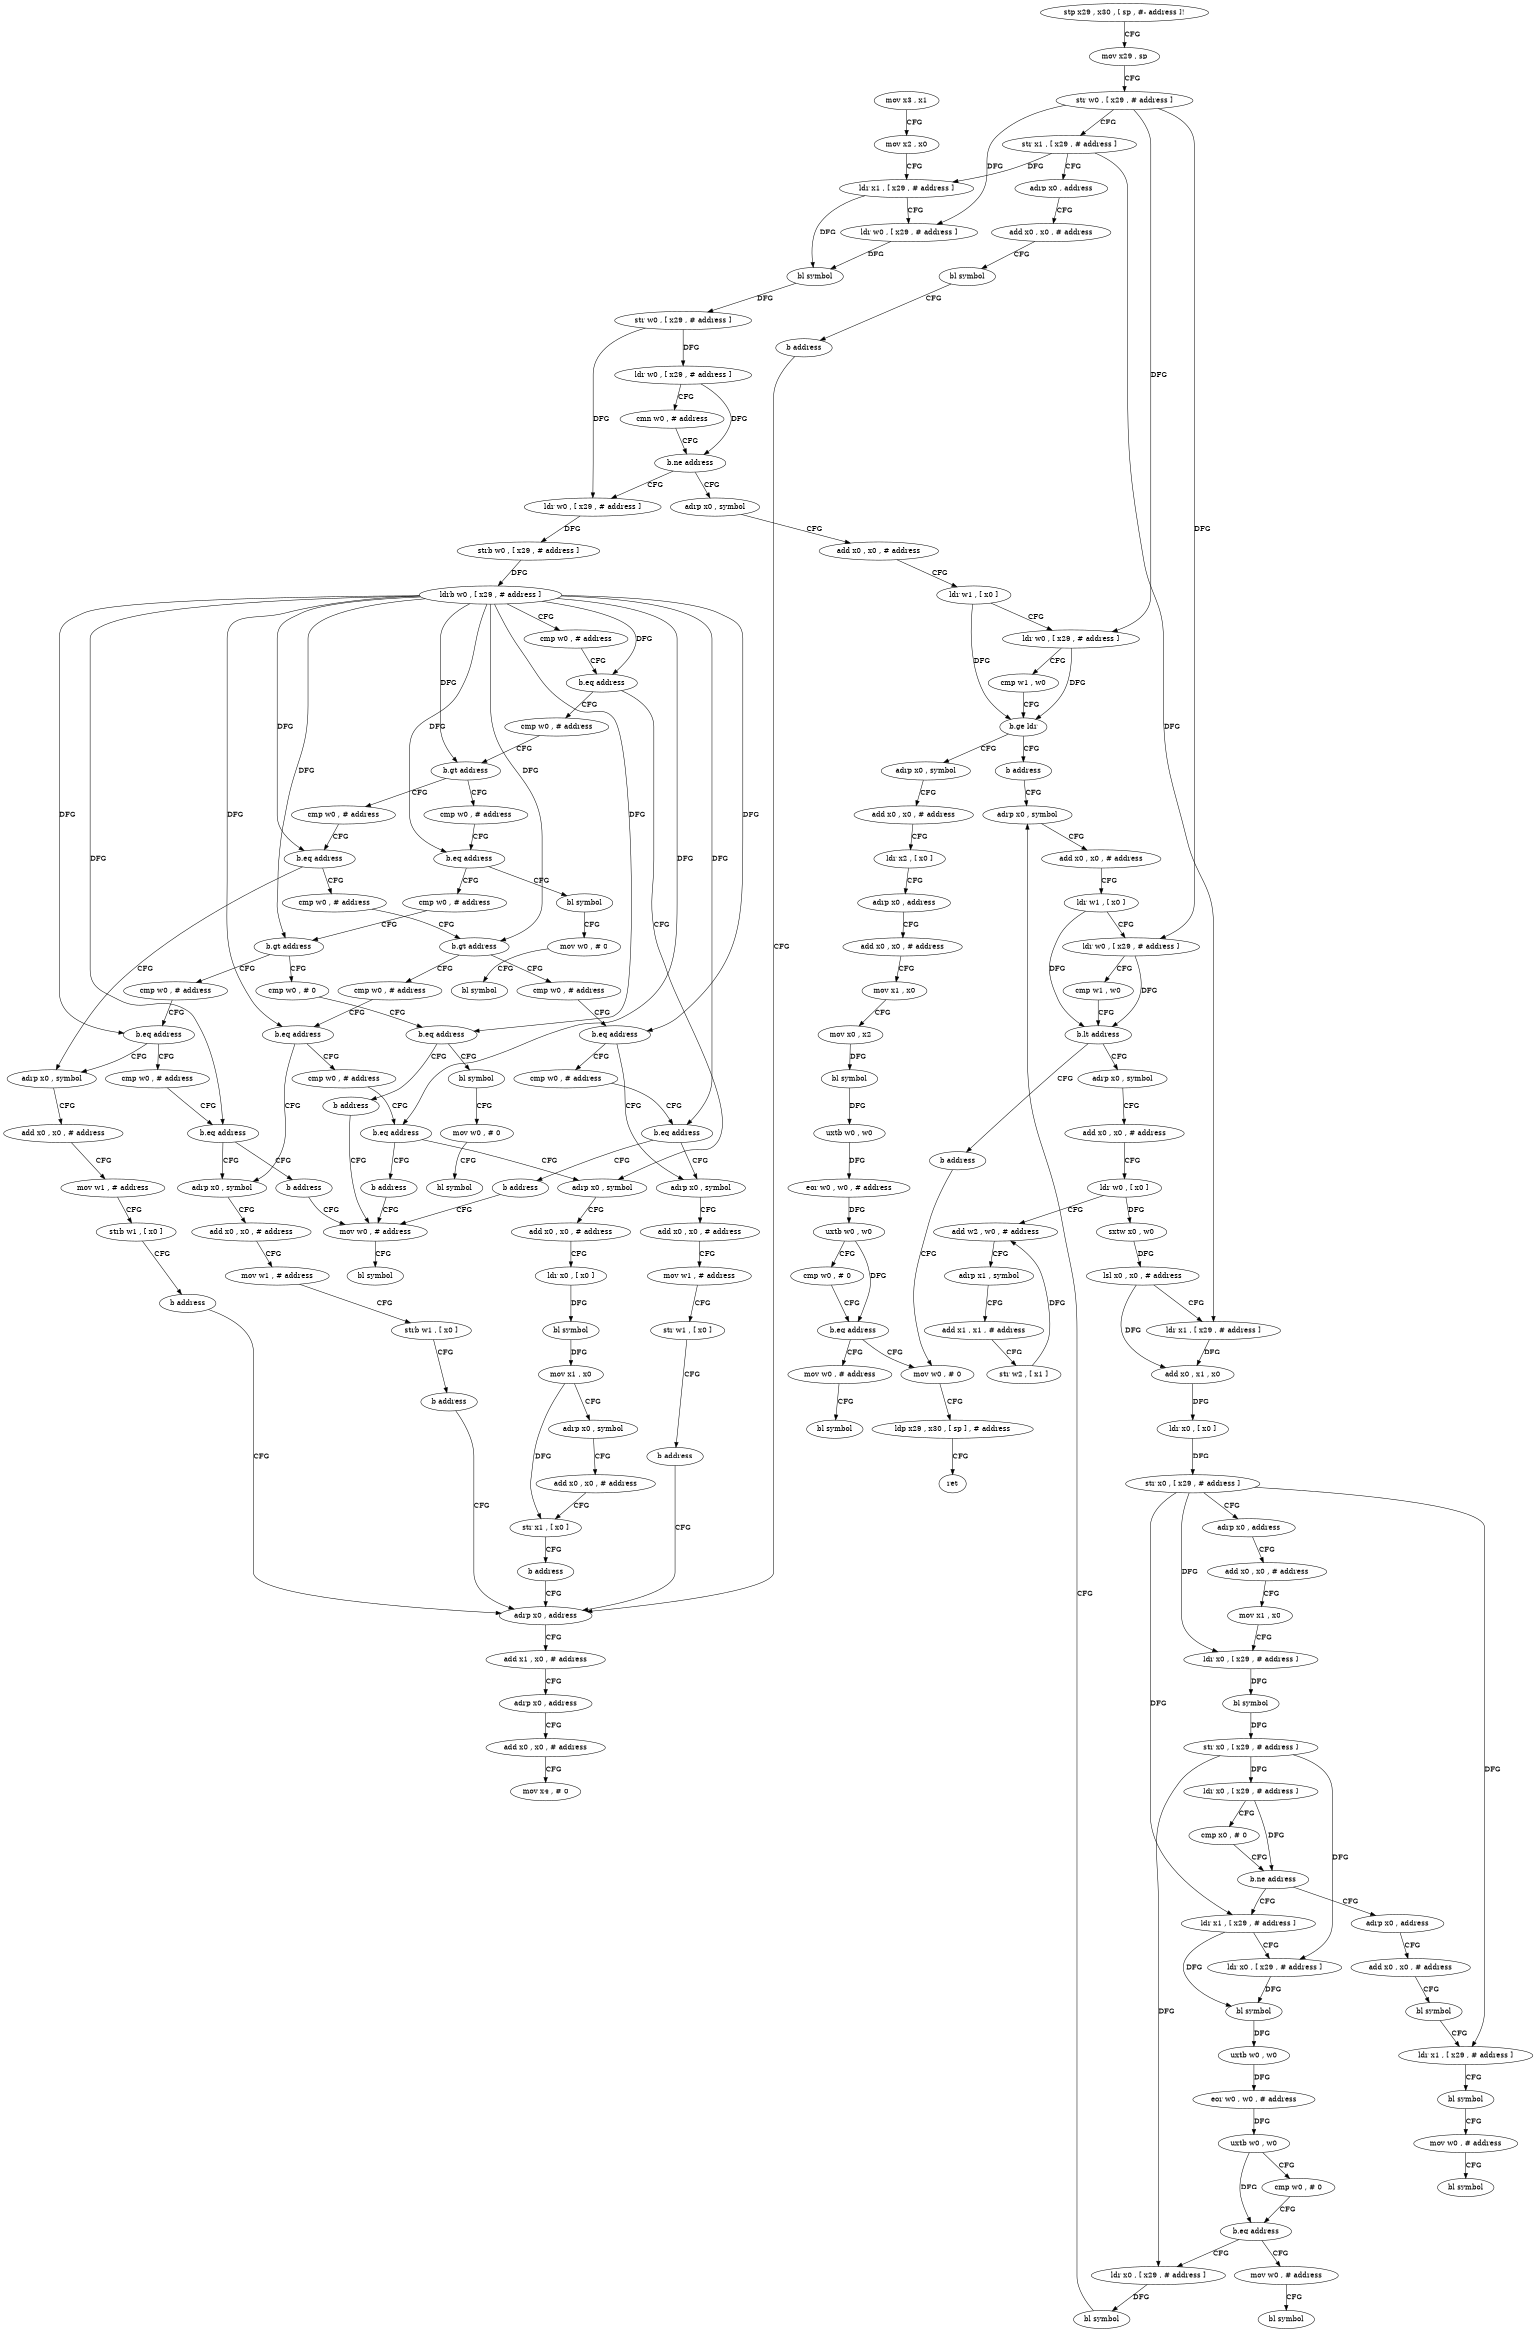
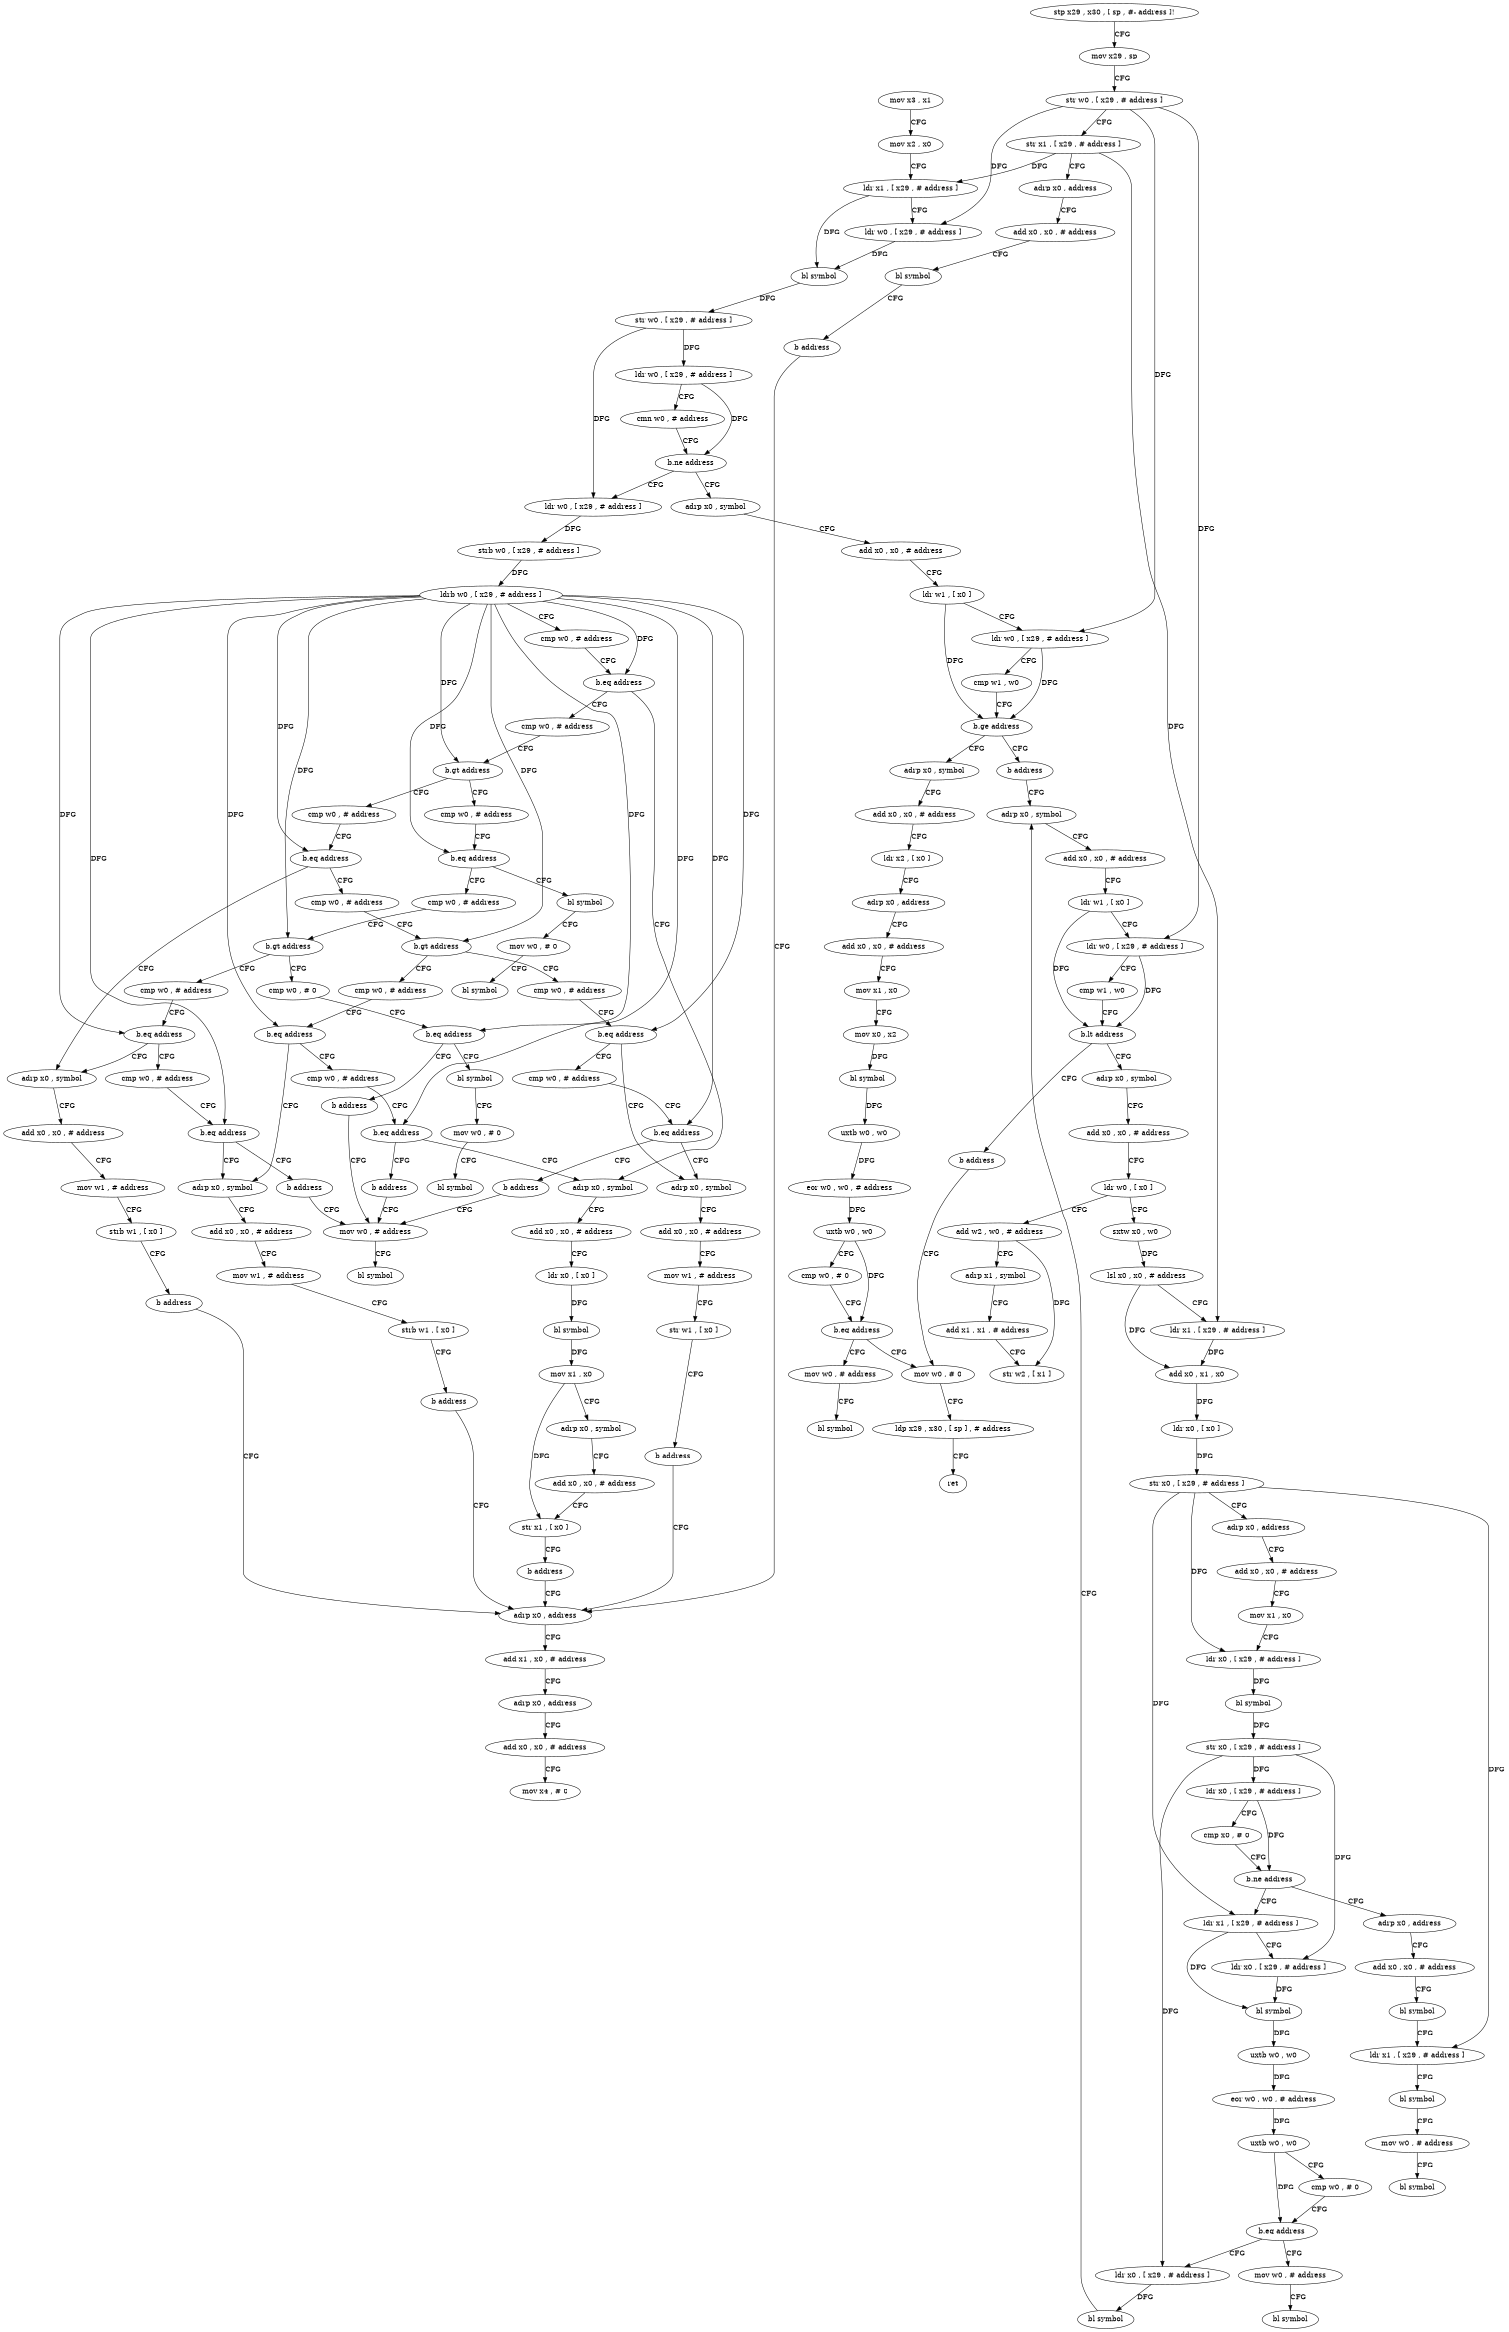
(1023, 727) -> (997, 727)
(1136, 1210) -> (1140, 1210)
(1048, 1302) -> (1053, 1296)
